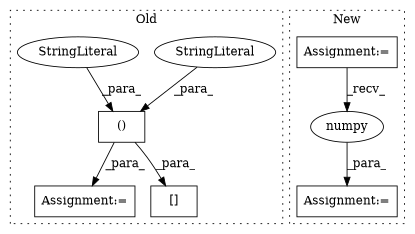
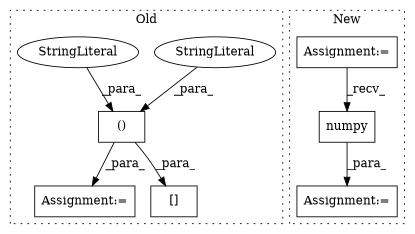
(347, 127) -> (347, 127)
